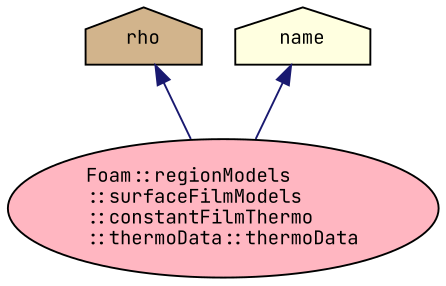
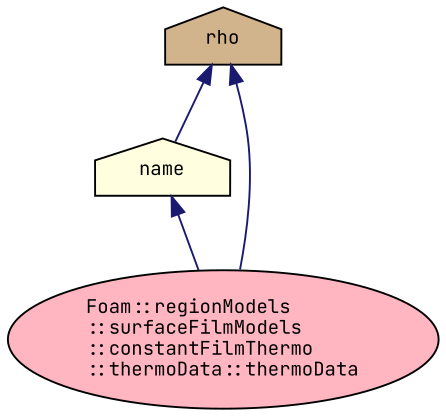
none -> (189, 112)
